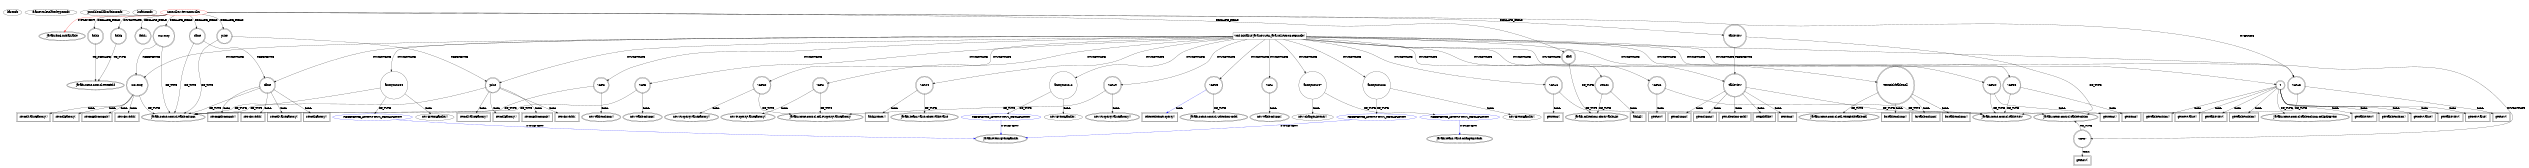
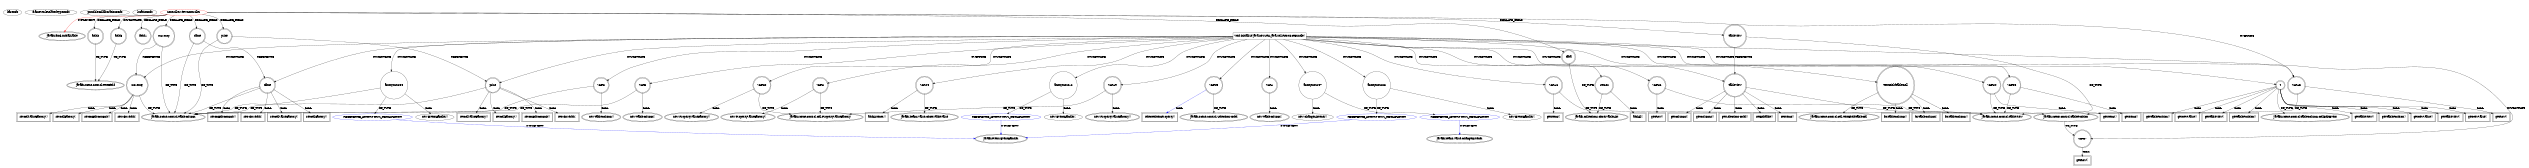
(102, 57) -> (102, 57)
(979, 57) -> (979, 57)
(2079, 126) -> (2067, 129)
